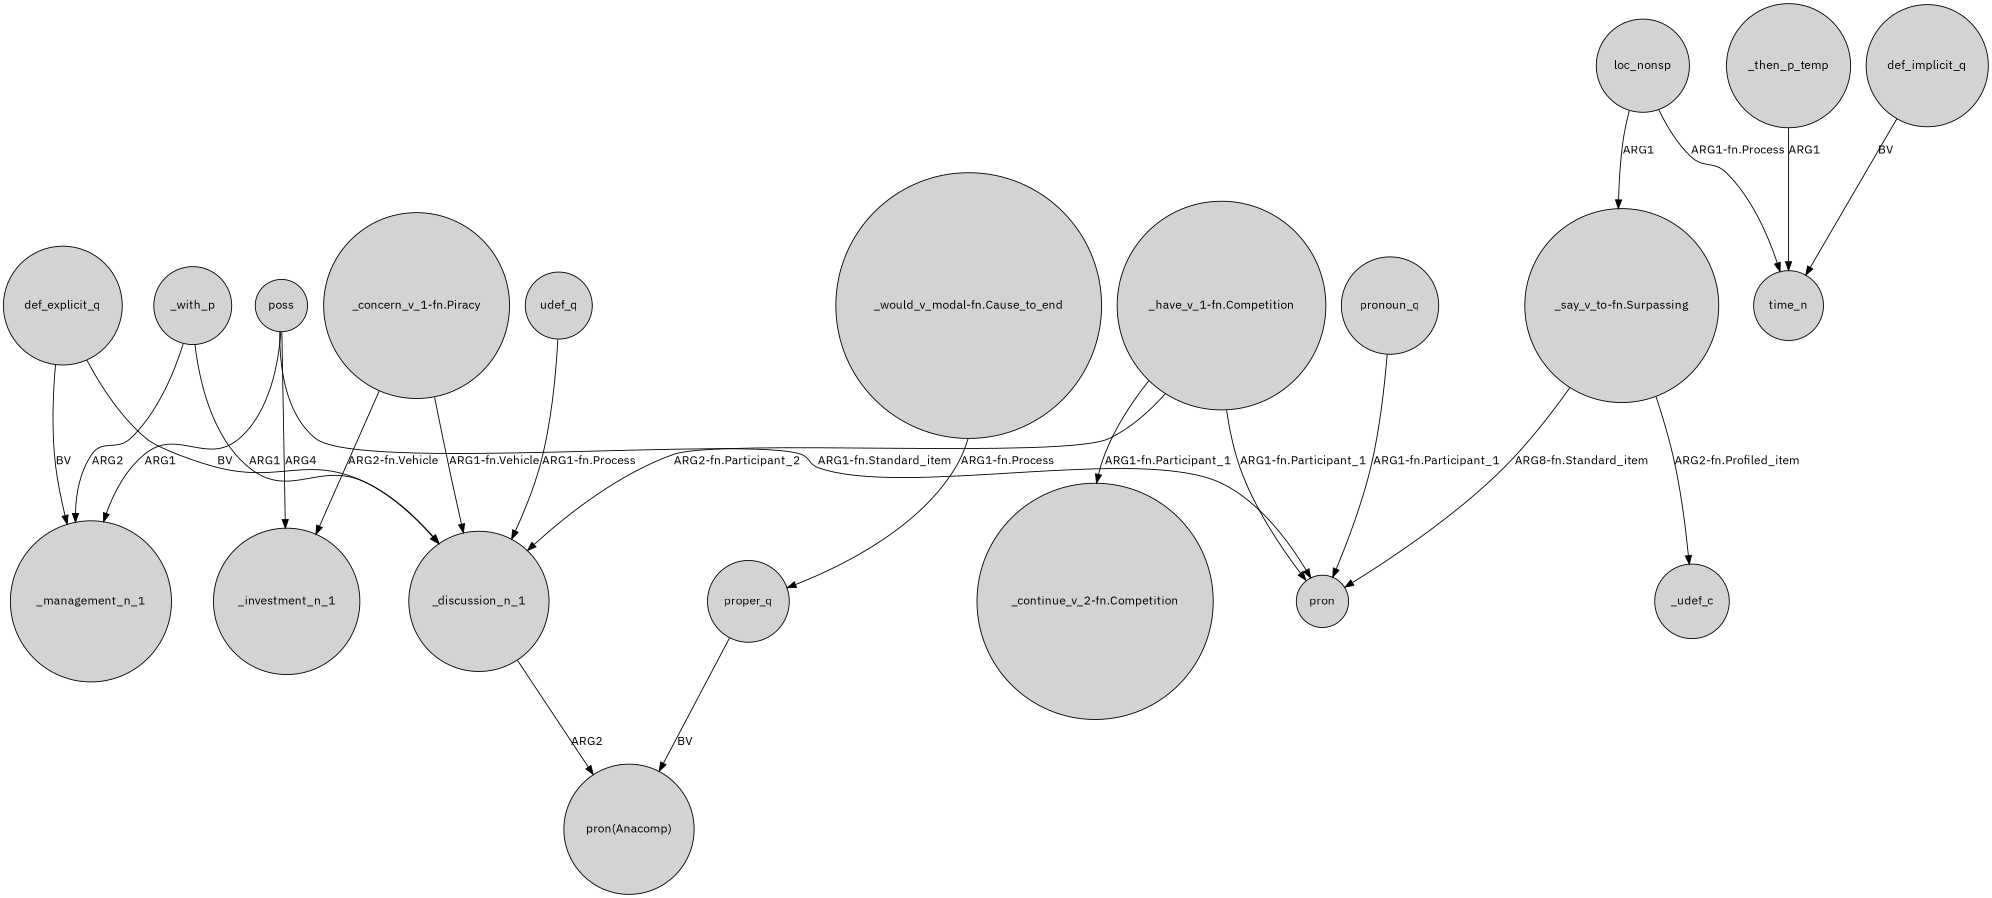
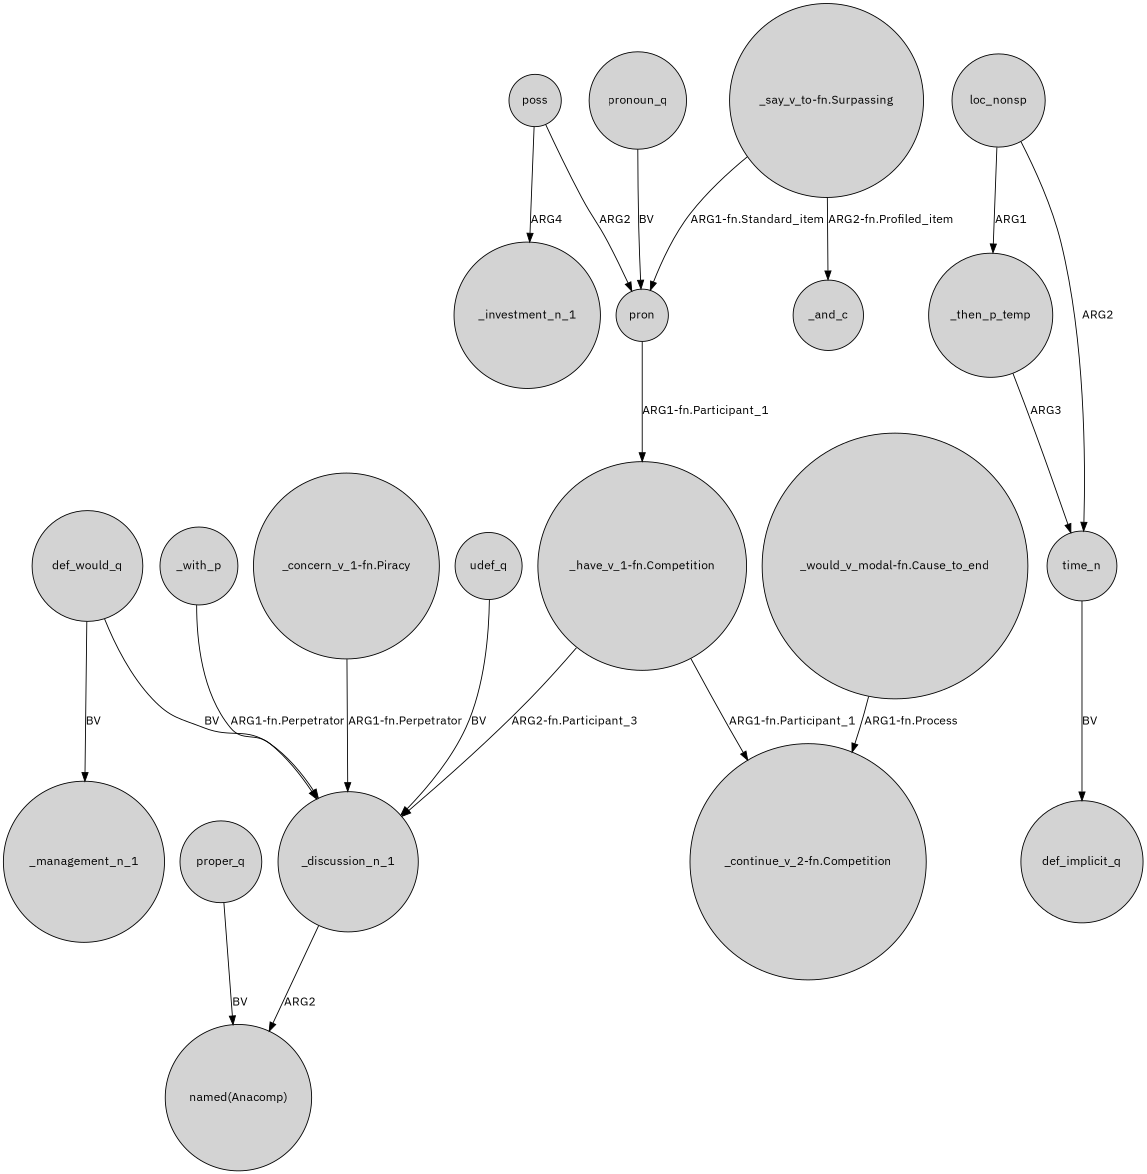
(1738, 150) -> (1098, 315)
(1805, 150) -> (1046, 411)
(1621, 155) -> (995, 196)
(1854, 193) -> (1082, 696)
(63, 306) -> (87, 566)
(132, 437) -> none
(215, 449) -> none
(349, 459) -> none
(265, 461) -> (288, 721)
(494, 461) -> (405, 721)
(589, 461) -> (479, 721)
(737, 461) -> (575, 721)
(885, 461) -> (615, 220)
(1437, 461) -> (647, 220)
(1582, 461) -> (758, 220)
(1252, 497) -> (642, 397)
(897, 529) -> (862, 720)
(1692, 601) -> (828, 315)
(629, 829) -> (238, 1098)
